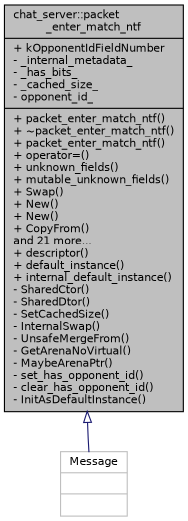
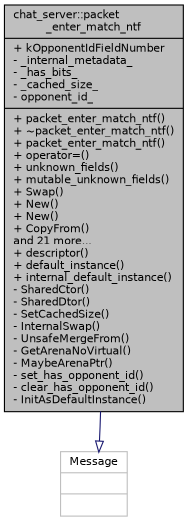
(88, 437) -> (100, 426)
